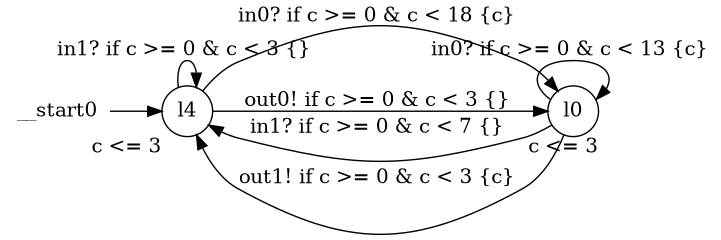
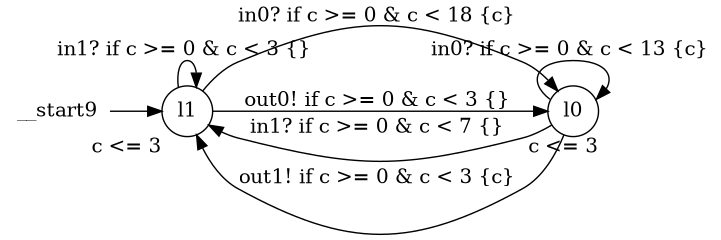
(58, 111) -> (58, 111)
(187, 111) -> (187, 111)
